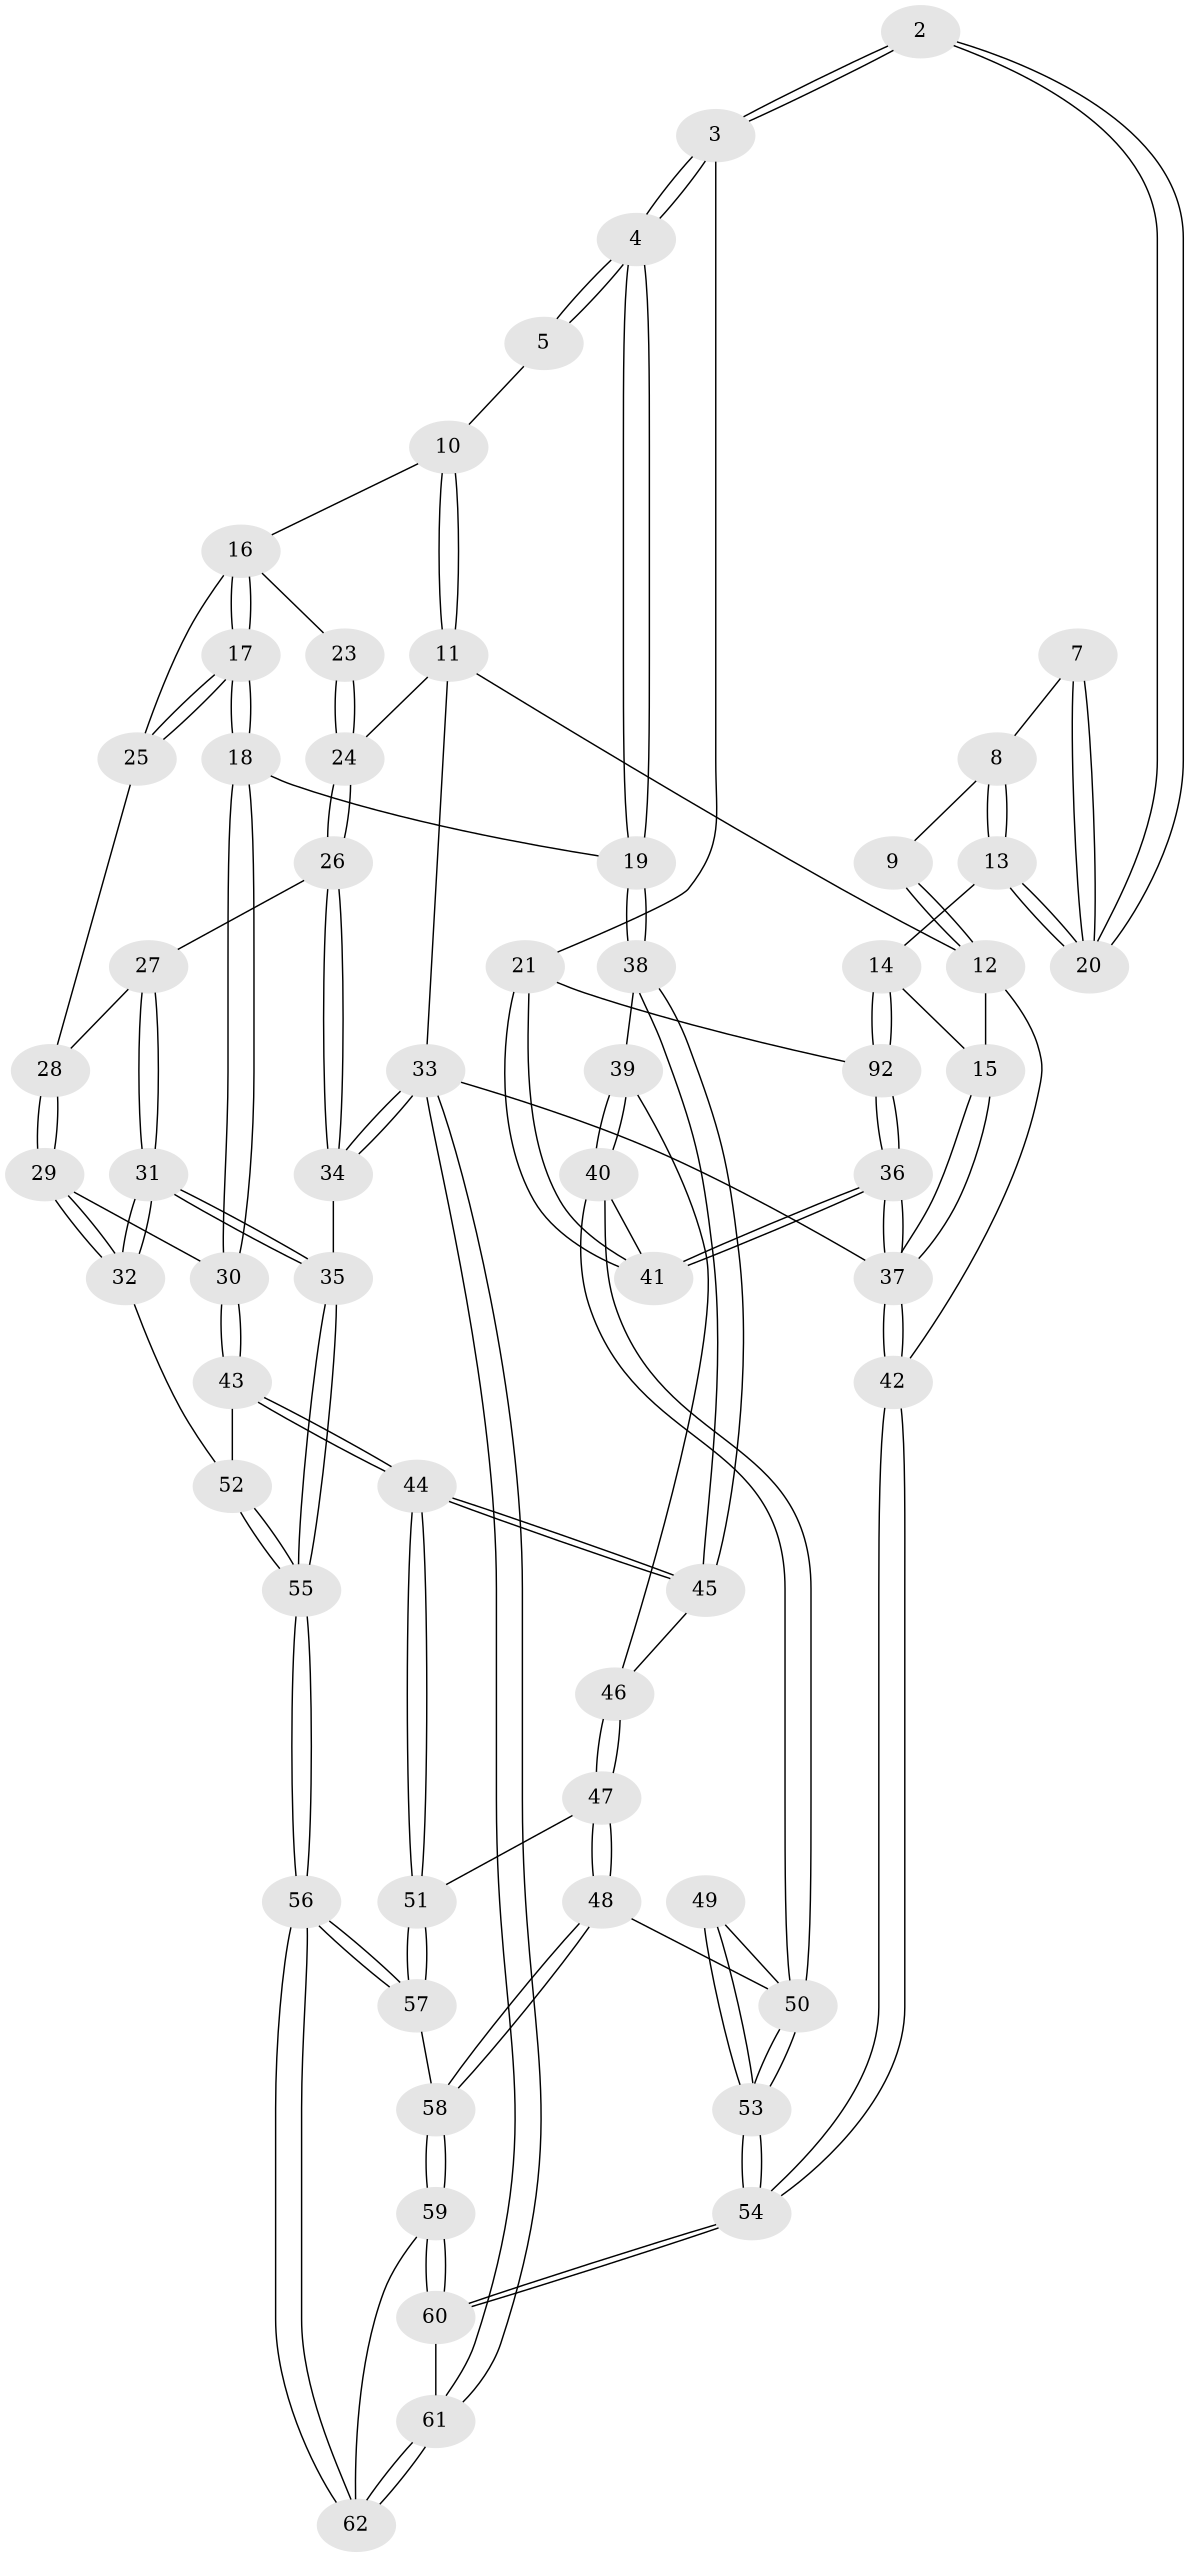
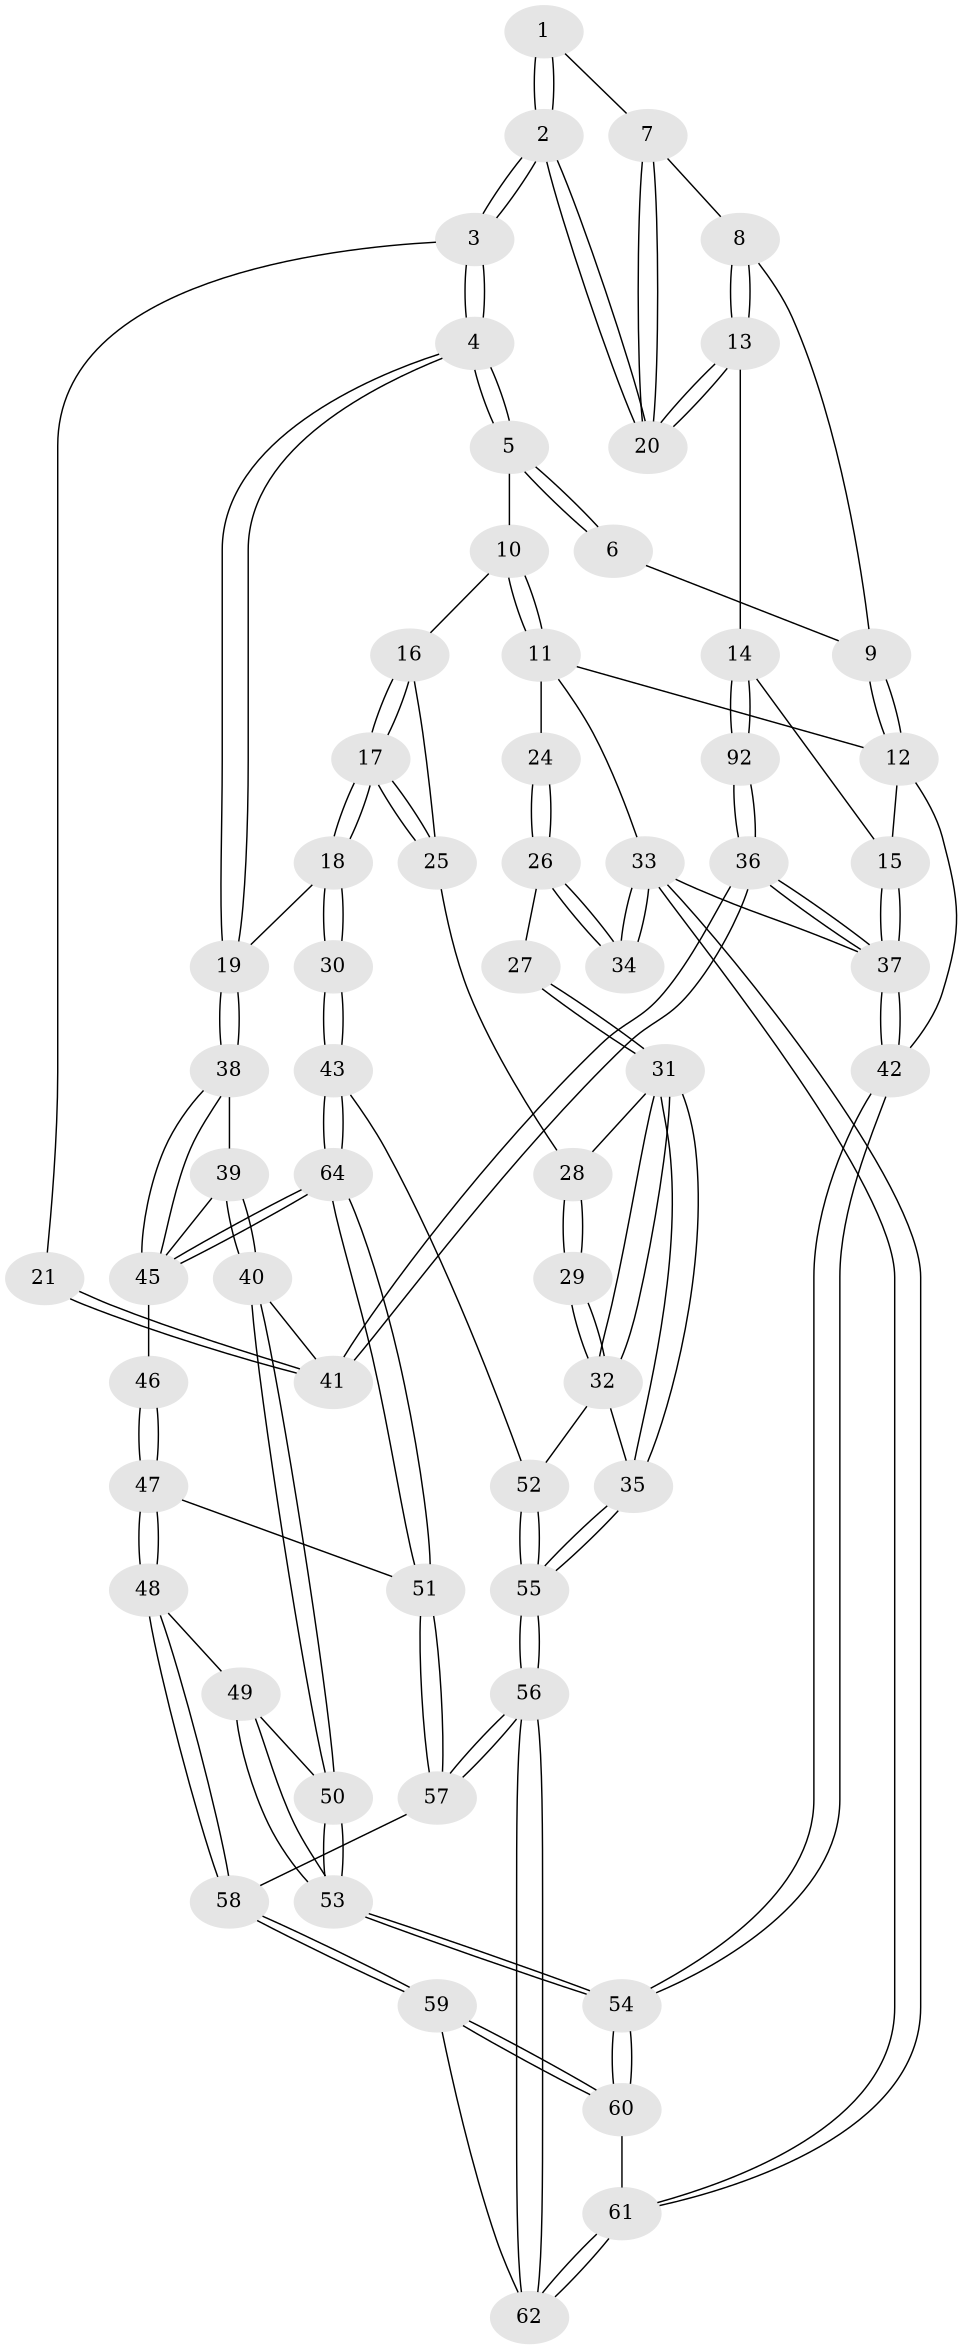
none -> (544, 32)
none -> (613, 551)
(345, 655) -> none
(100, 1019) -> (619, 1123)
(700, 1027) -> none
(137, 1227) -> none
(333, 1227) -> (618, 1435)
(697, 1379) -> (189, 1227)
(417, 1486) -> (333, 1175)
(700, 1954) -> (195, 1642)
